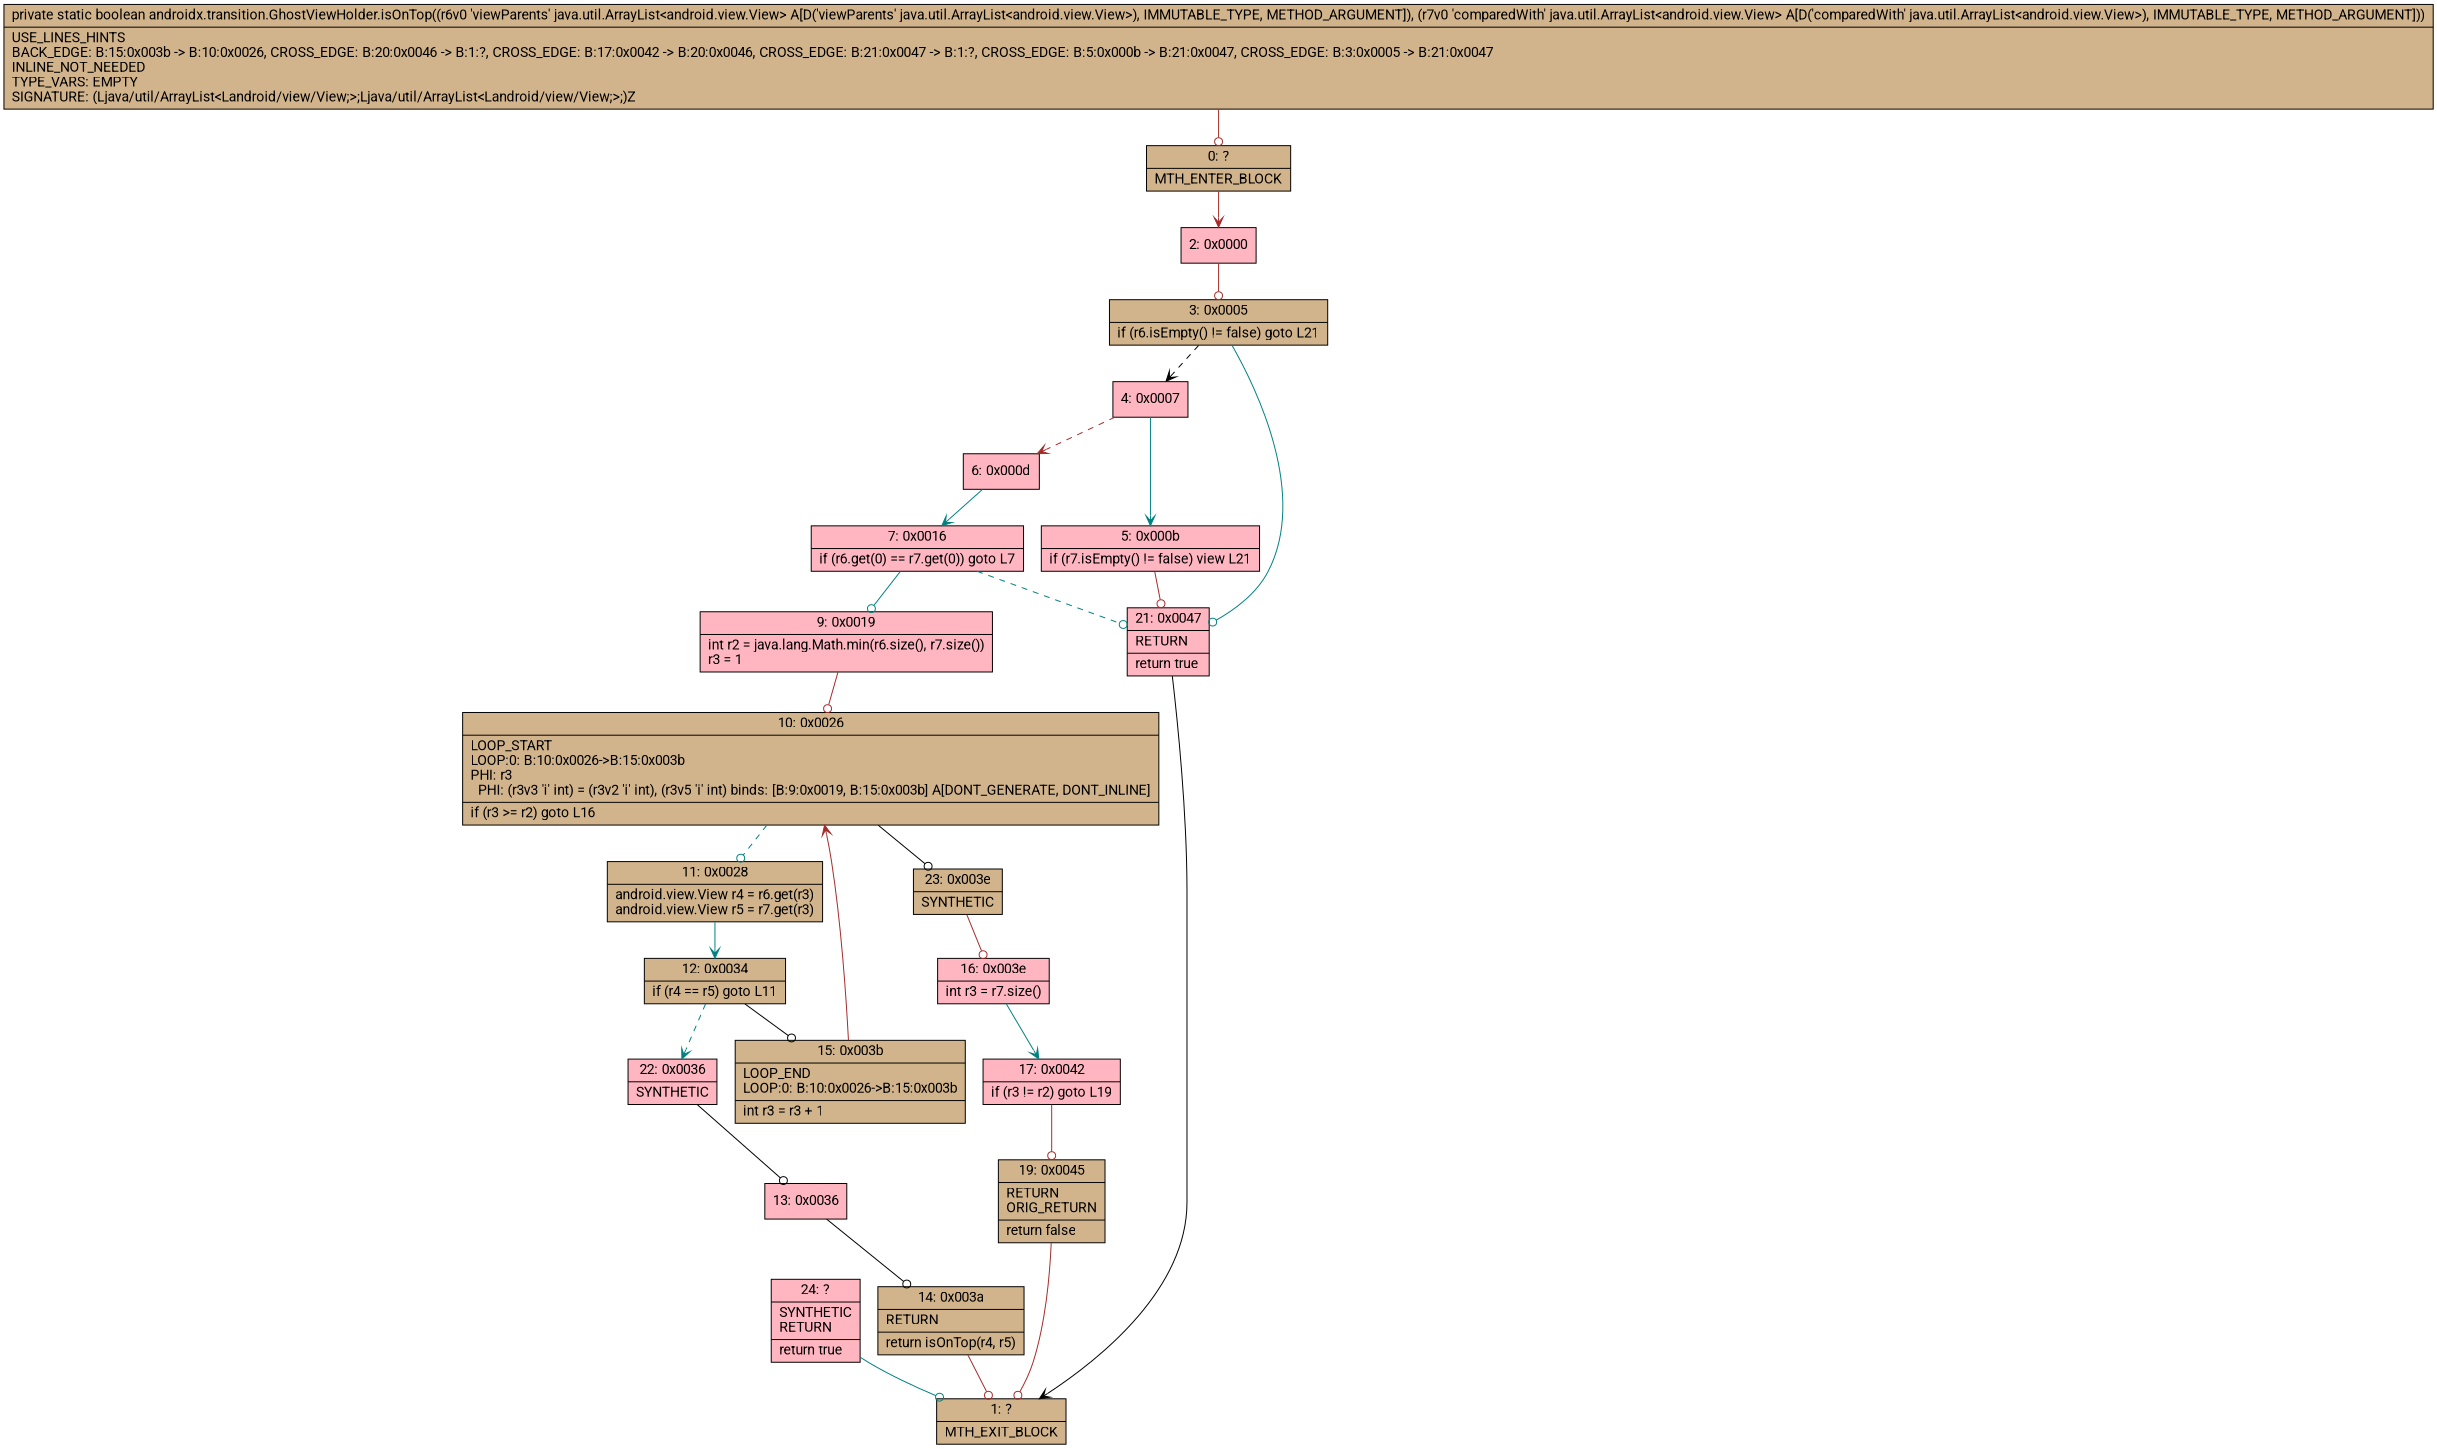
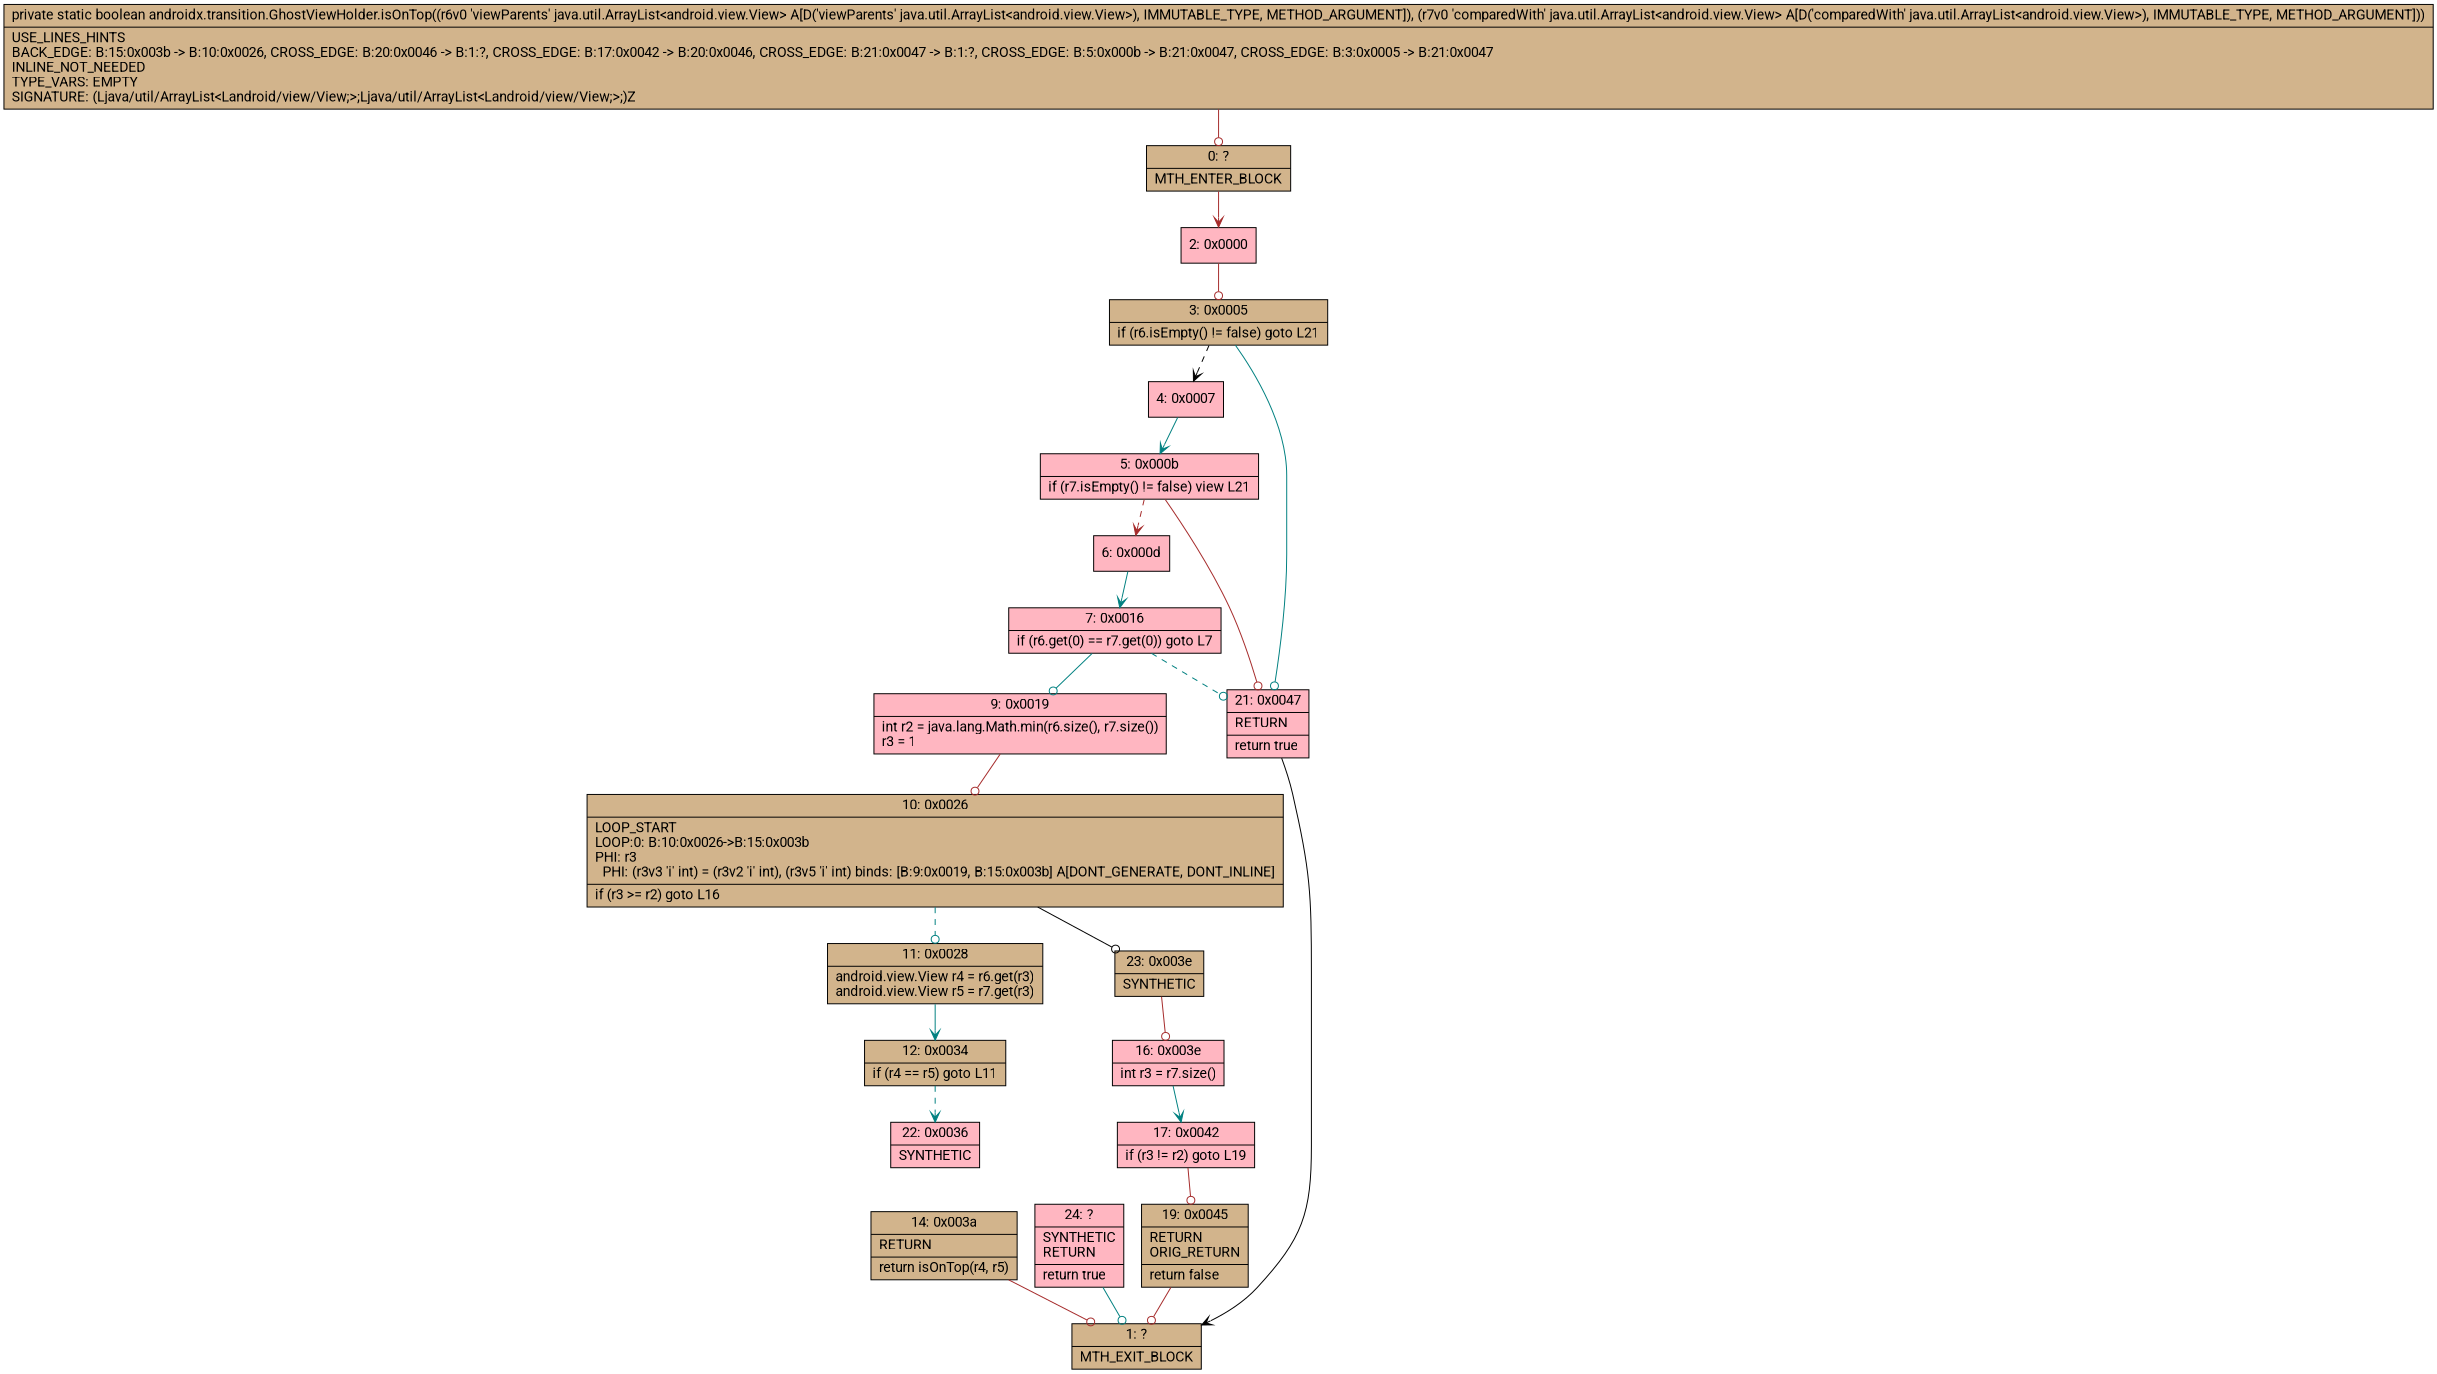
(1081, 433) -> (1141, 513)
(850, 1082) -> none
(806, 1201) -> none
